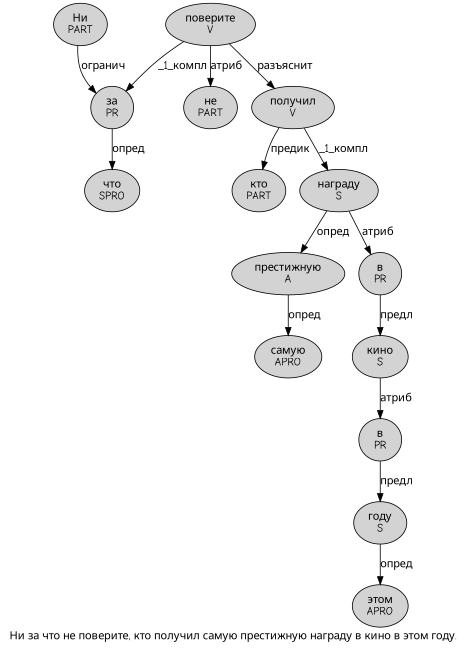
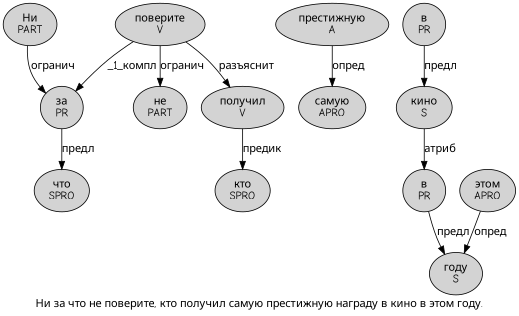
(226, 66) -> (182, 66)
(128, 149) -> (78, 149)
(259, 191) -> (243, 191)
(339, 191) -> none
(380, 560) -> (474, 228)
